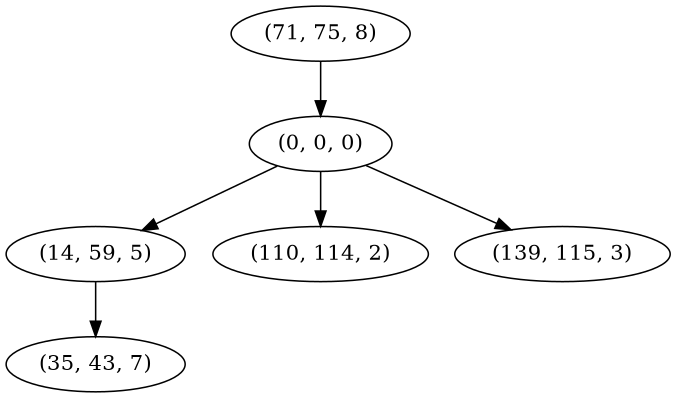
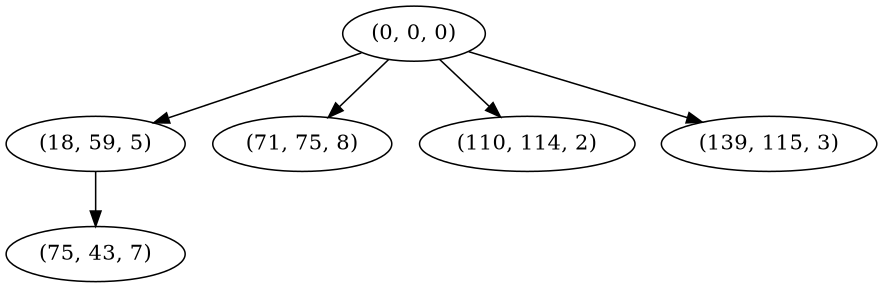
(321, 81) -> (364, 83)
(96, 254) -> (96, 144)
(96, 364) -> (96, 254)
